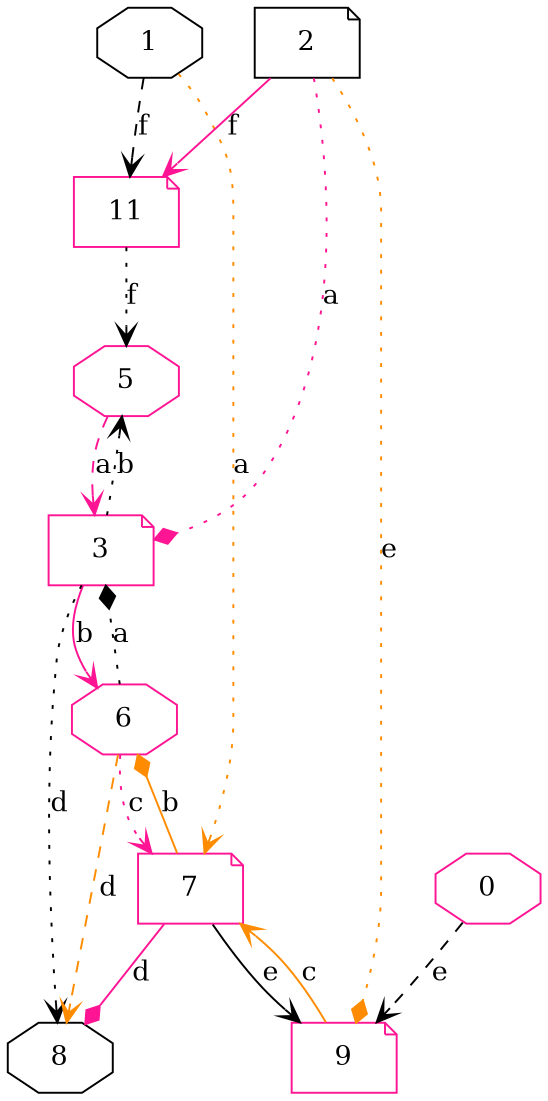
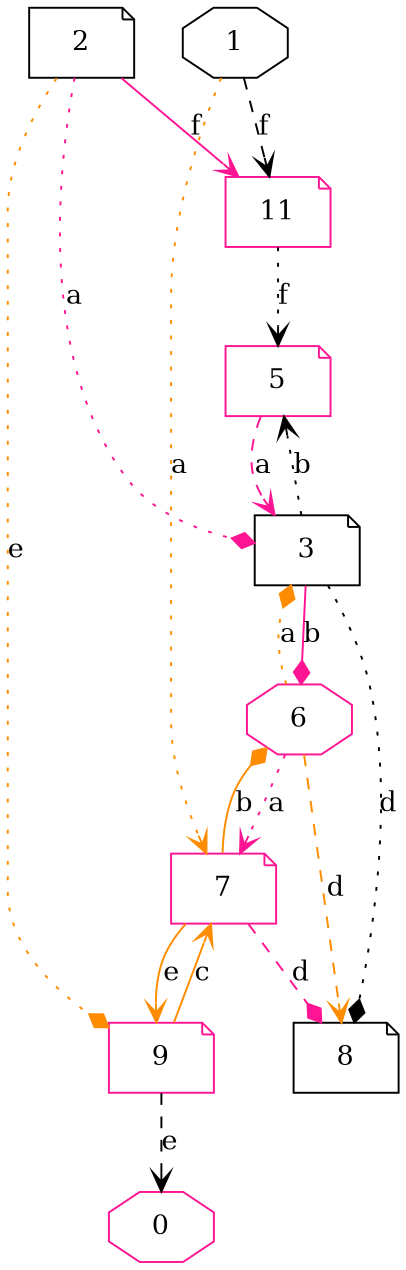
(126, 381) -> (278, 381)
(101, 550) -> (307, 550)
(74, 638) -> (304, 623)
(114, 647) -> (279, 646)
(49, 792) -> (381, 788)
(136, 804) -> (277, 804)
(132, 965) -> (278, 964)
(427, 966) -> (161, 1133)
(246, 969) -> (163, 960)
(60, 1058) -> (346, 1058)
